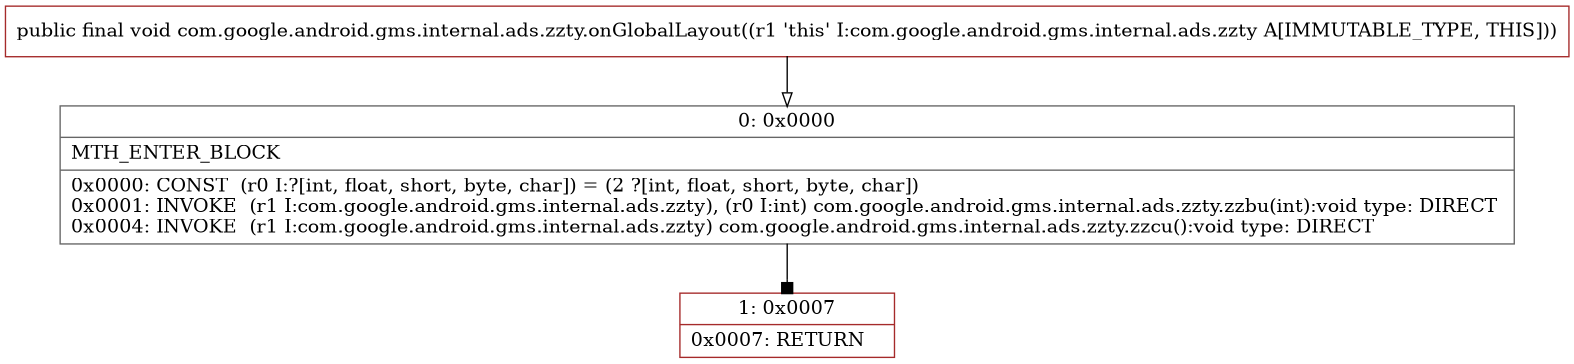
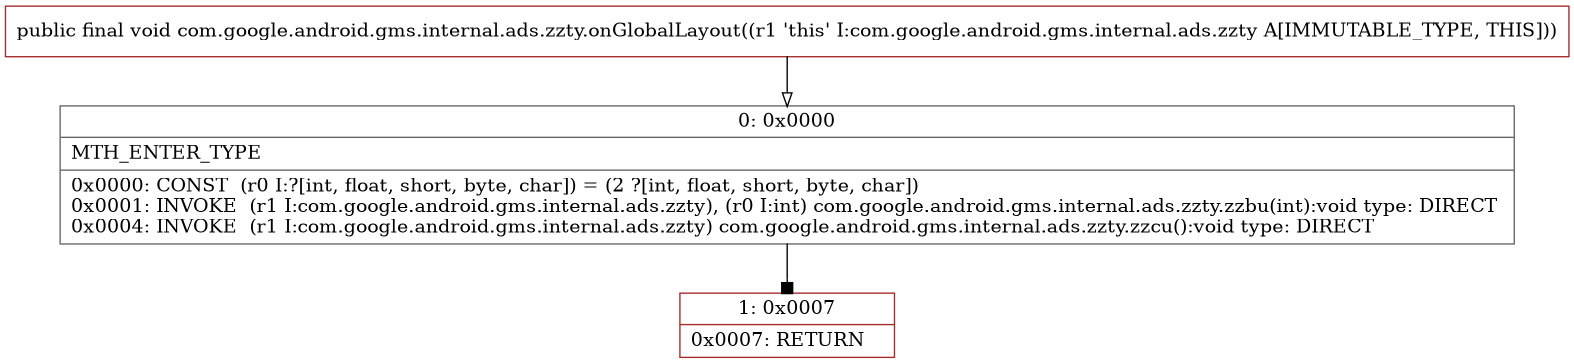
(176, 153) -> (167, 153)
